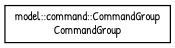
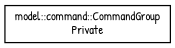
(88, 24) -> (88, 24)
